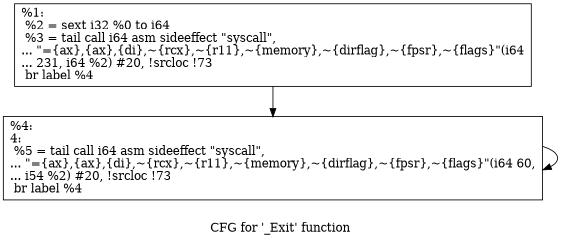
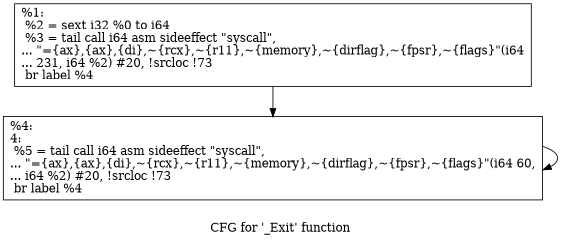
(91, 177) -> (91, 177)
